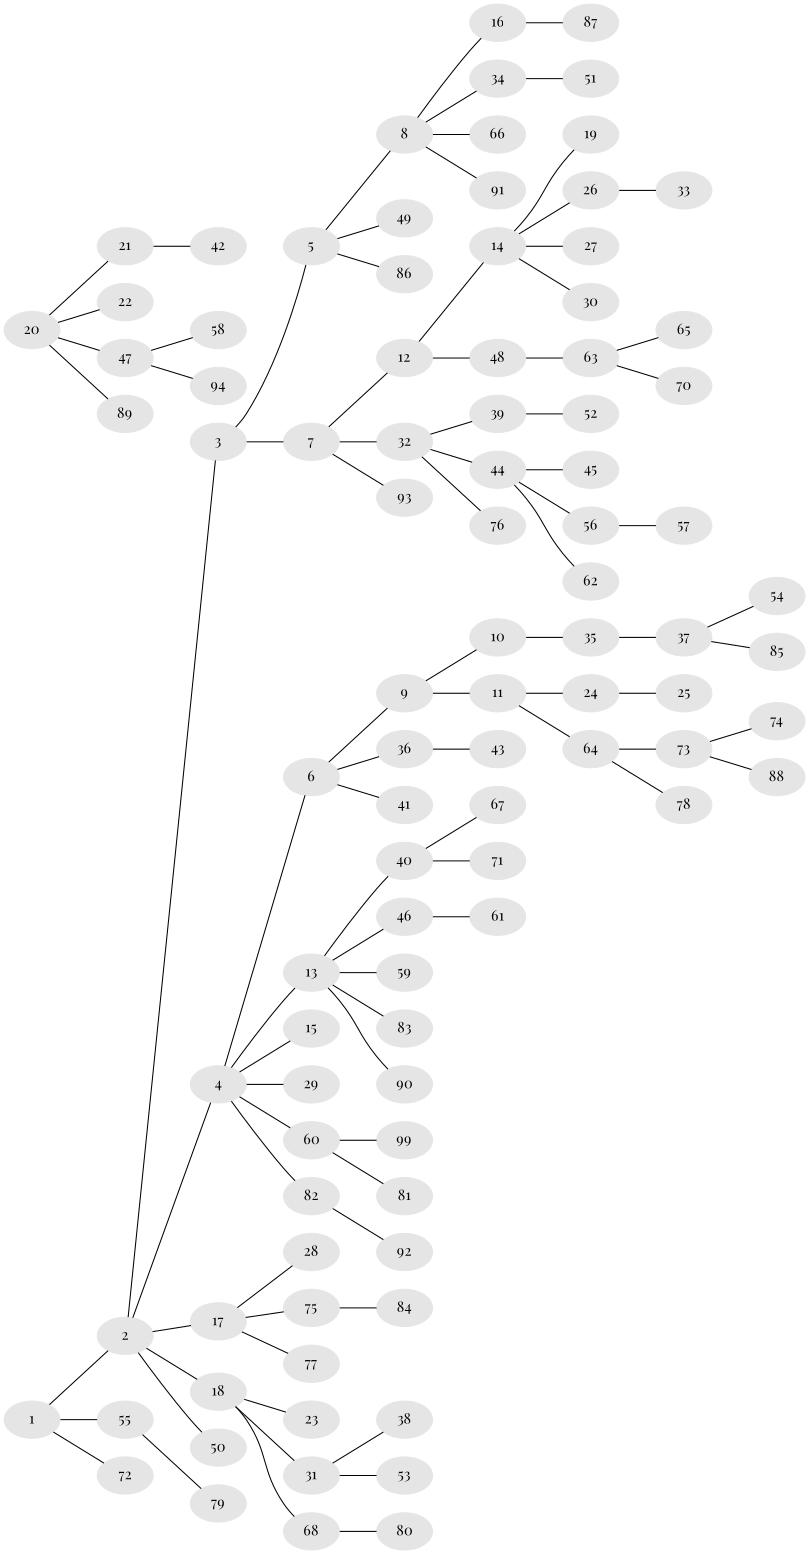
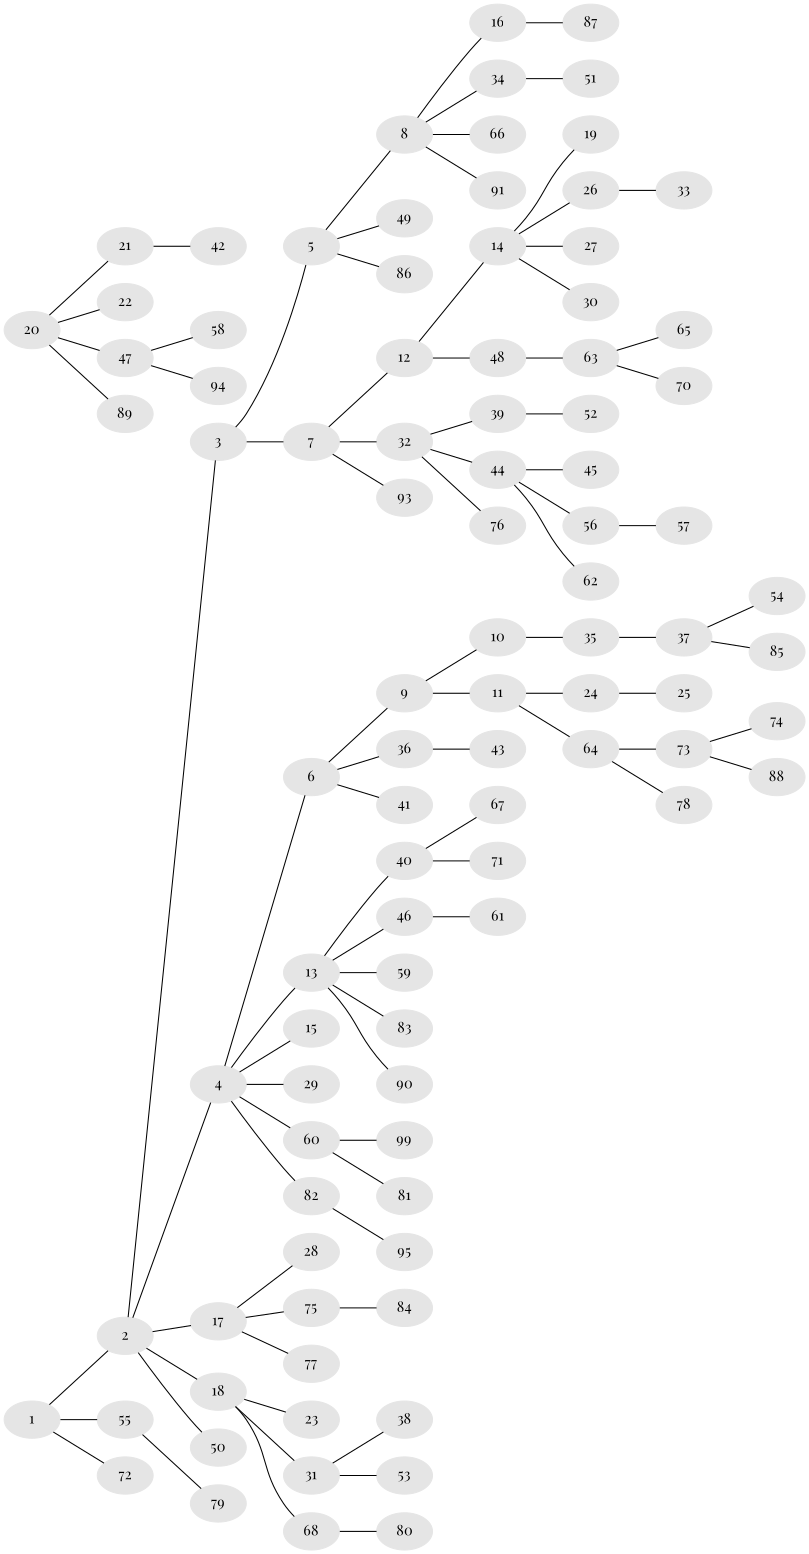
(405, 1252) -> (405, 1252)
